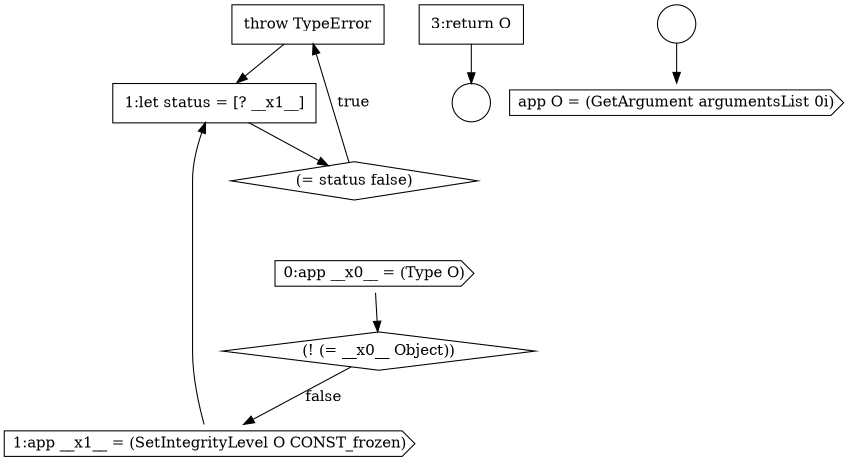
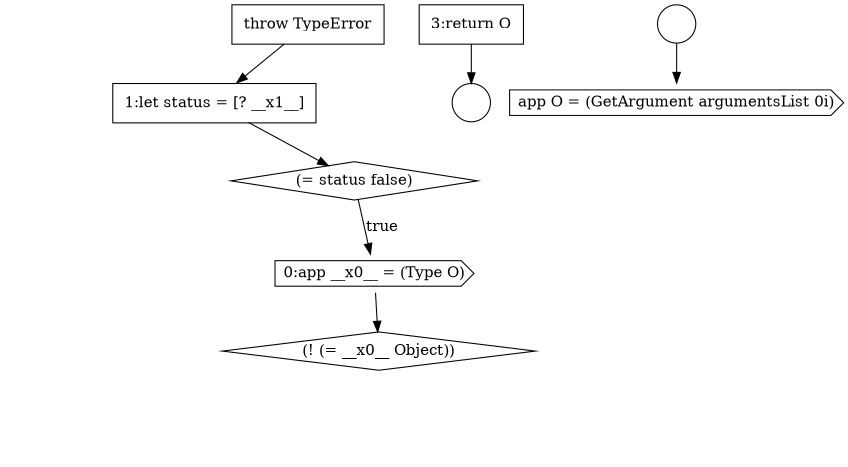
(333, 108) -> (363, 222)
(210, 444) -> none
